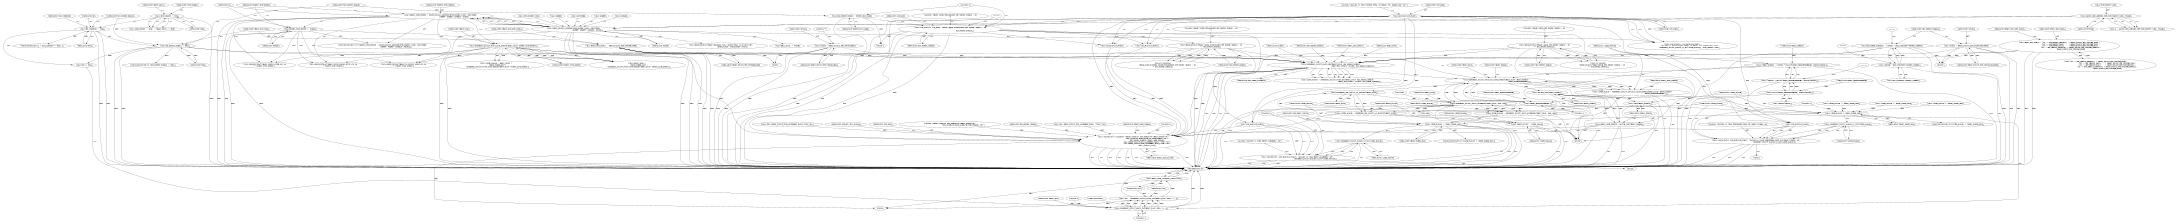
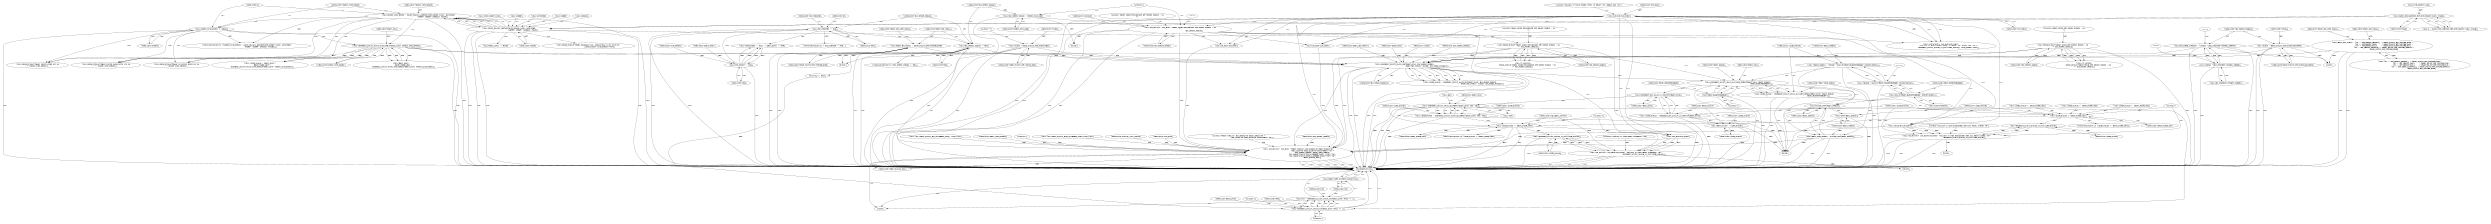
(4, 44) -> (794, 37)
(1662, 97) -> (1865, 101)
